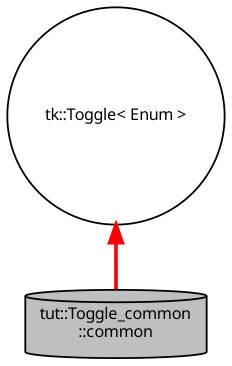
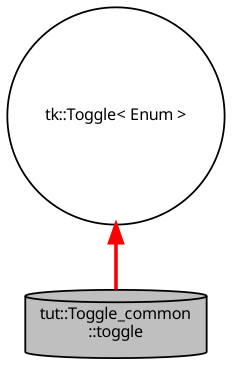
(116, 324) -> (116, 324)
